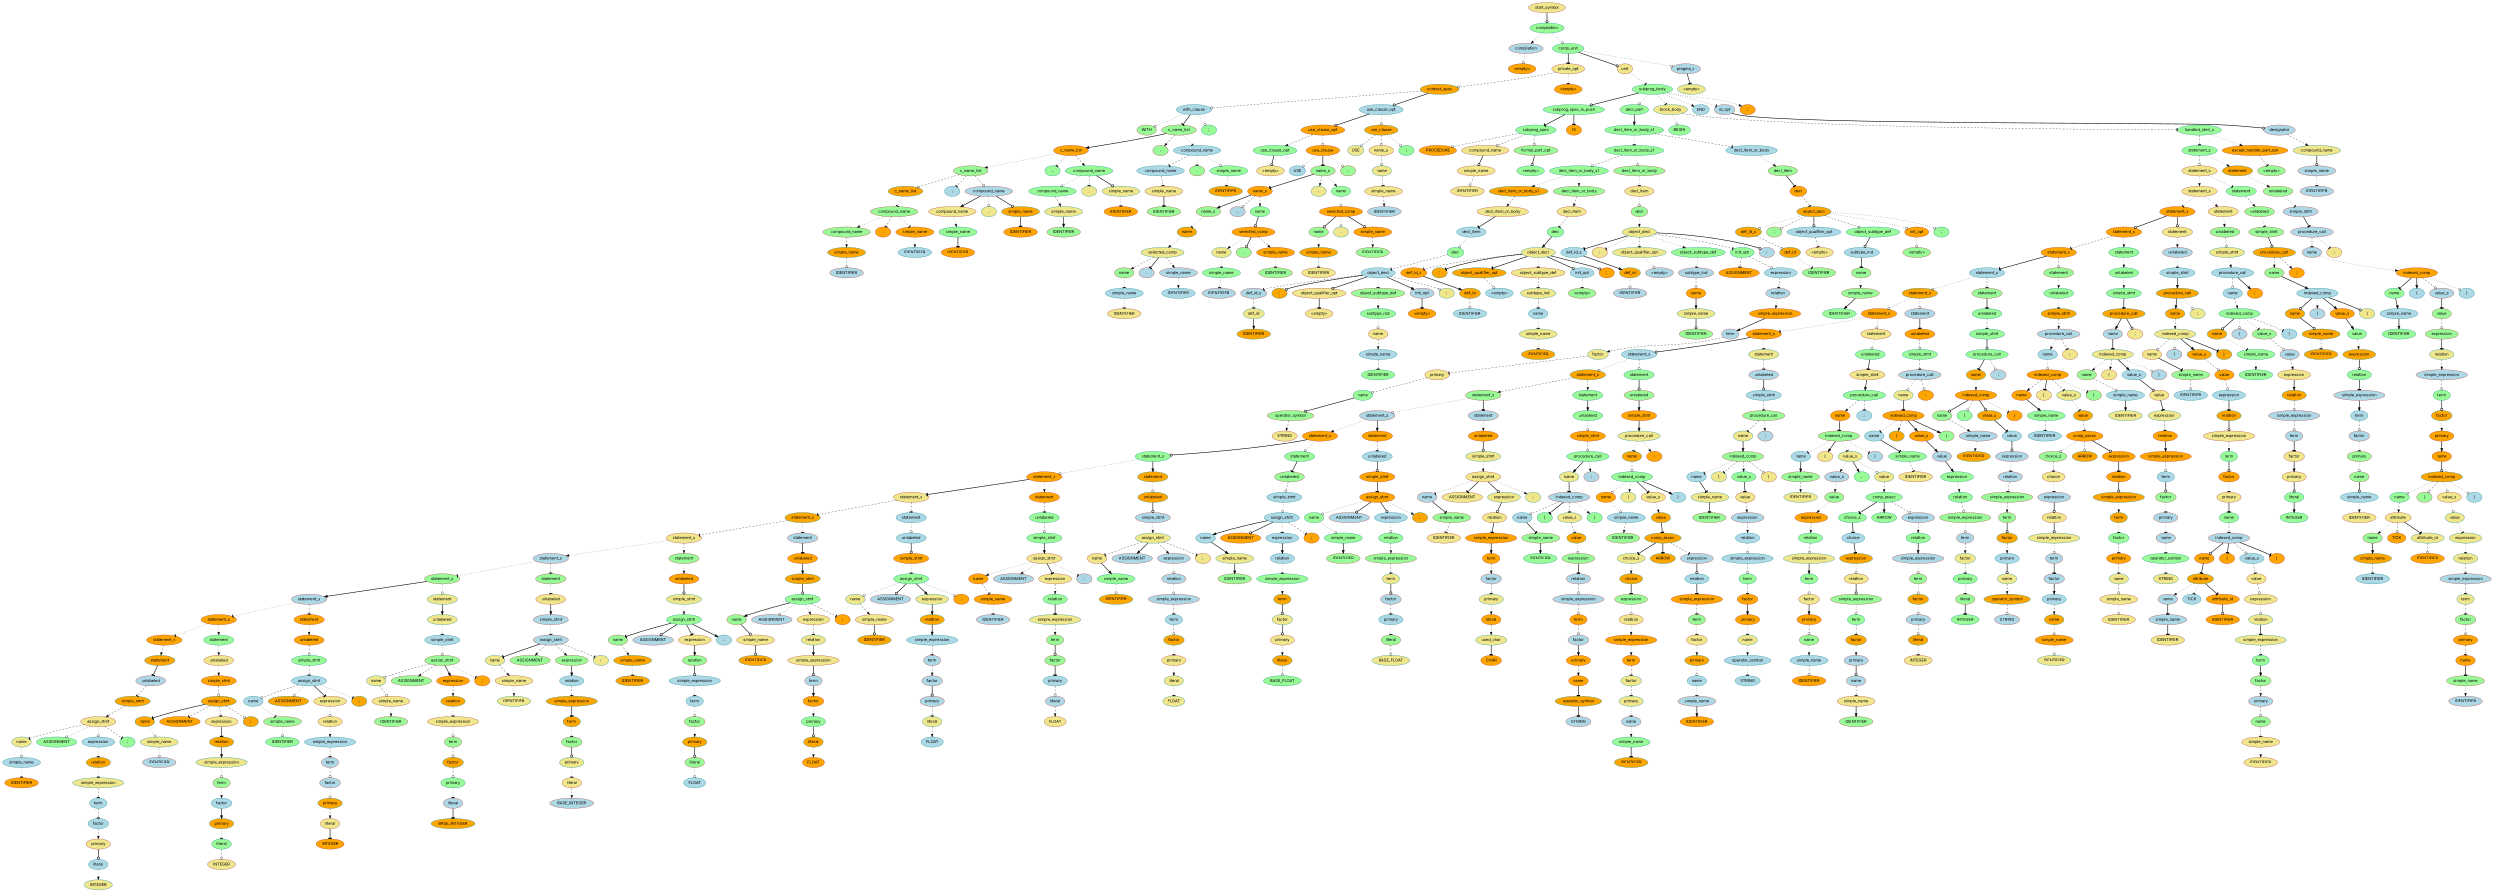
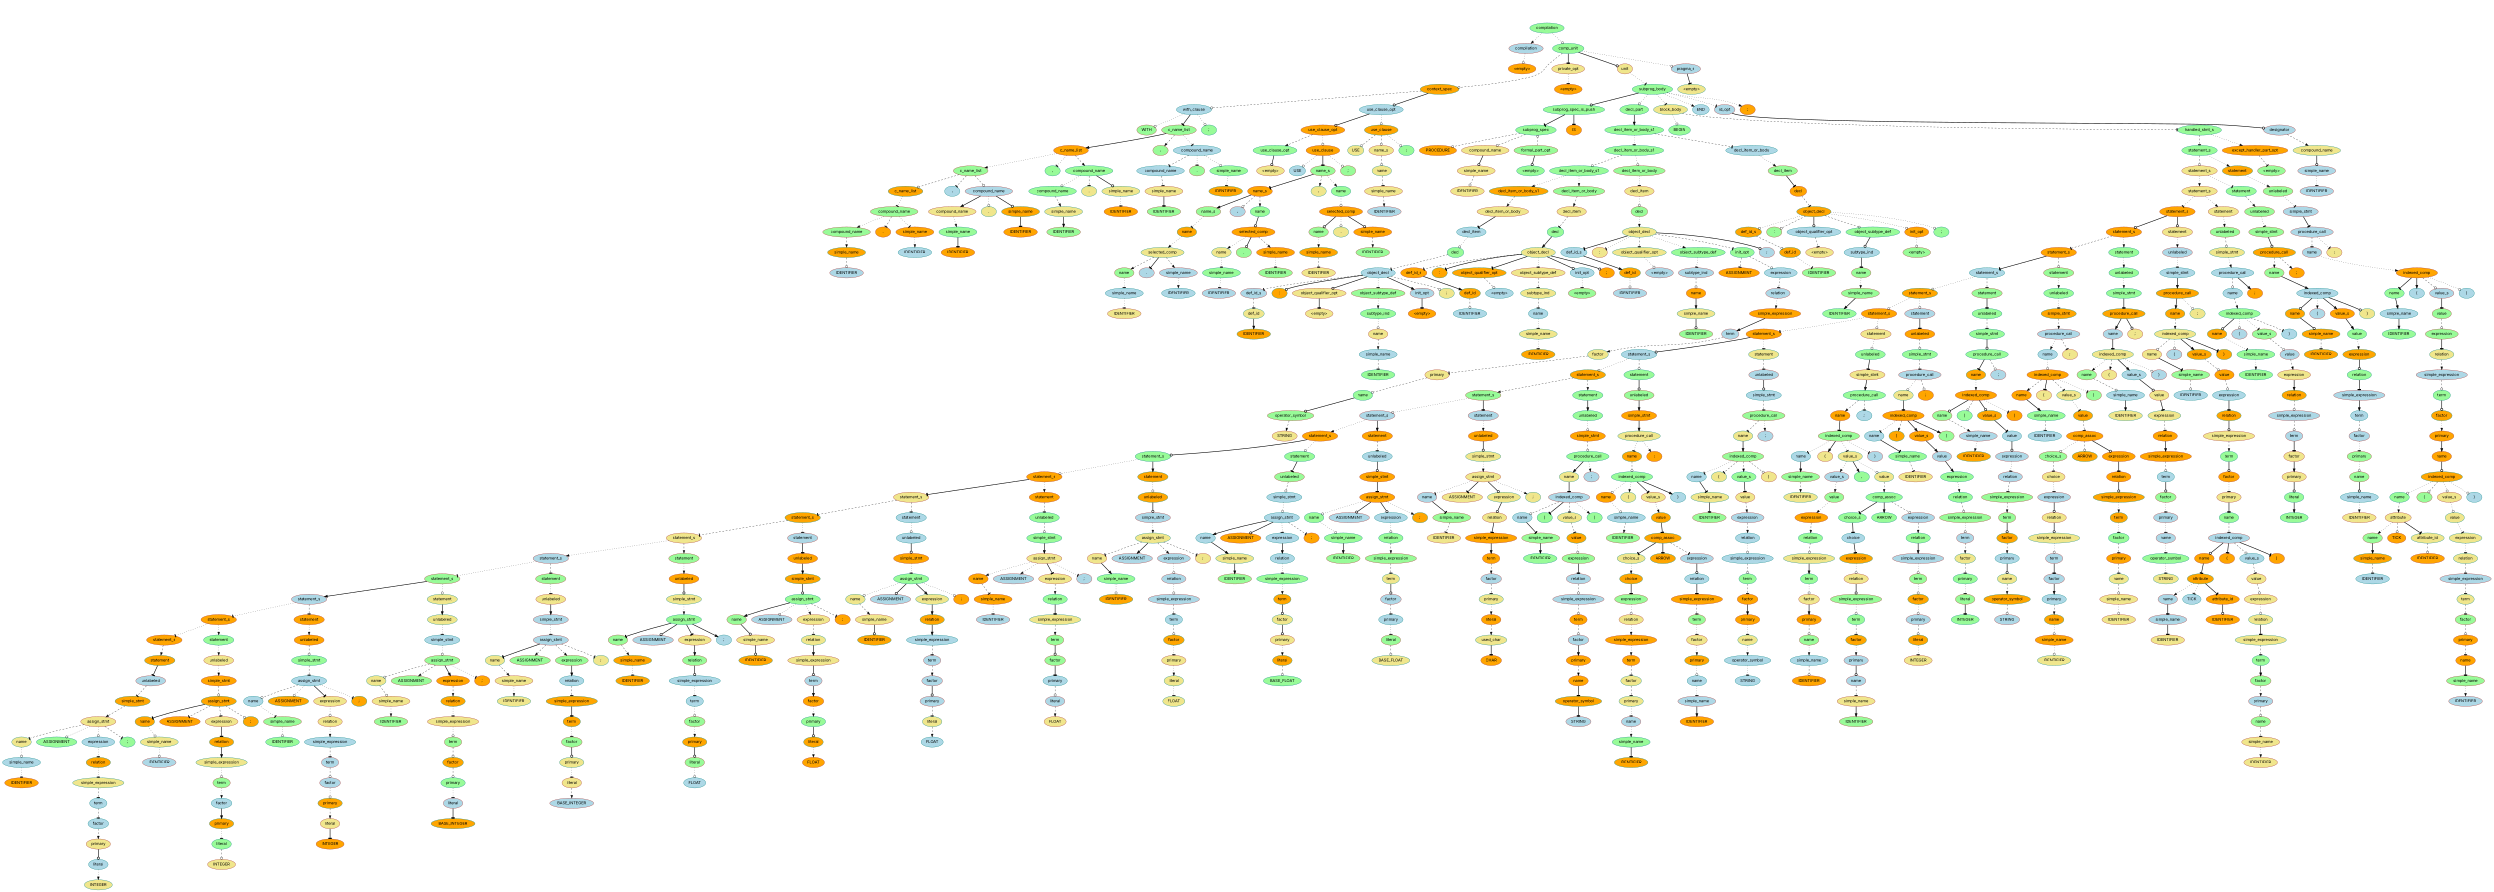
(1547, 8) -> none
(1508, 80) -> (1515, 80)
(1534, 139) -> (1538, 141)
